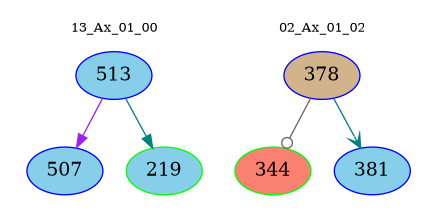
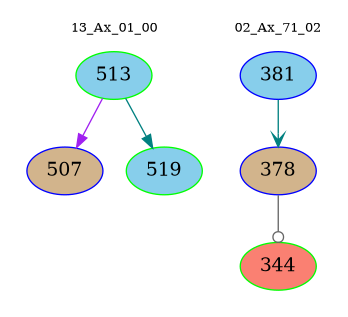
(323, 28) -> (278, 28)
(114, 76) -> (114, 76)
(344, 117) -> (278, 117)
(65, 171) -> (65, 171)
(164, 171) -> (164, 171)
